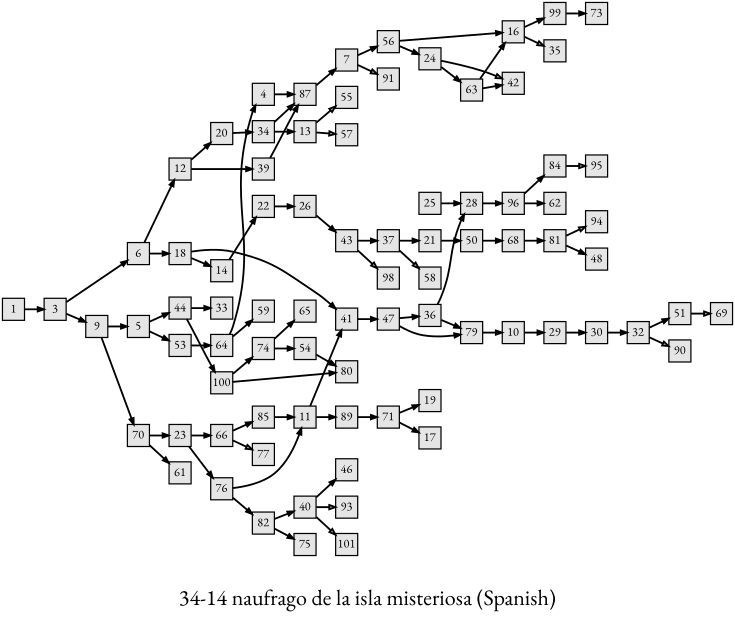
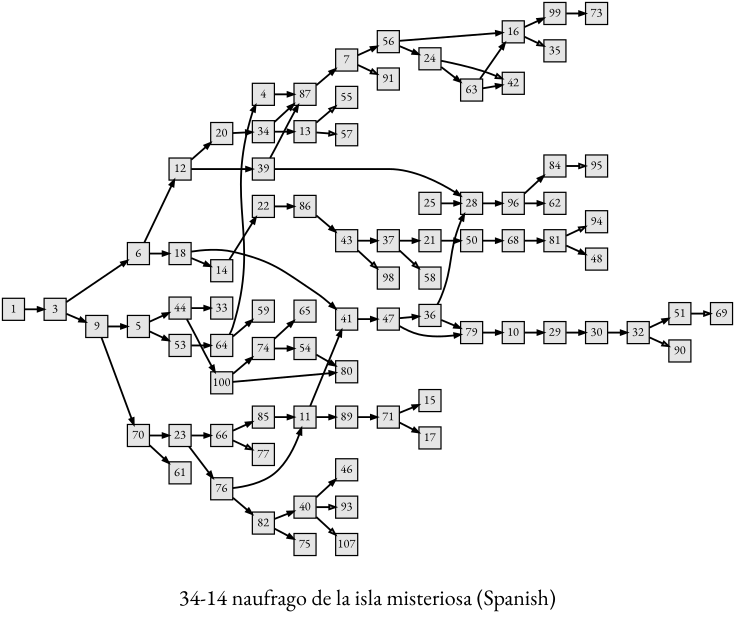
none -> (367, 169)
(305, 206) -> (305, 206)
(430, 401) -> (430, 401)
(347, 545) -> (347, 545)
